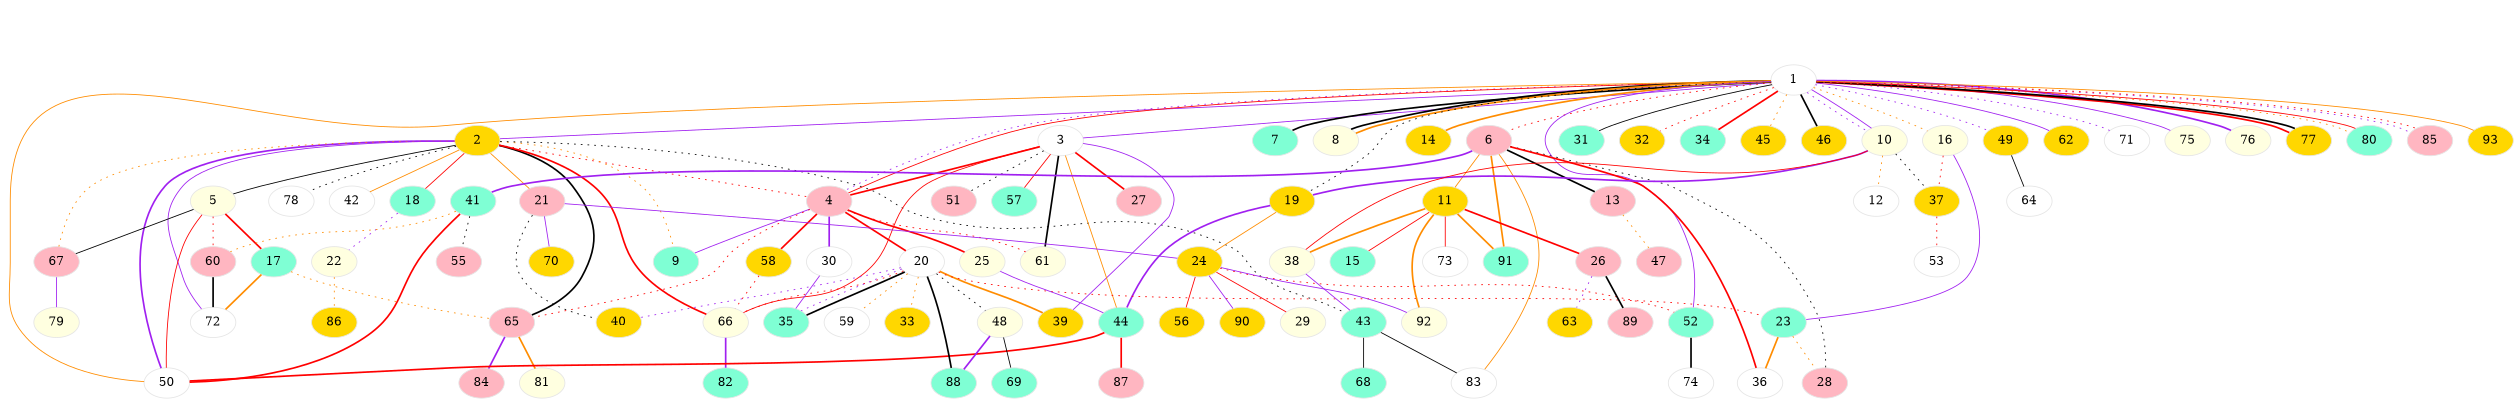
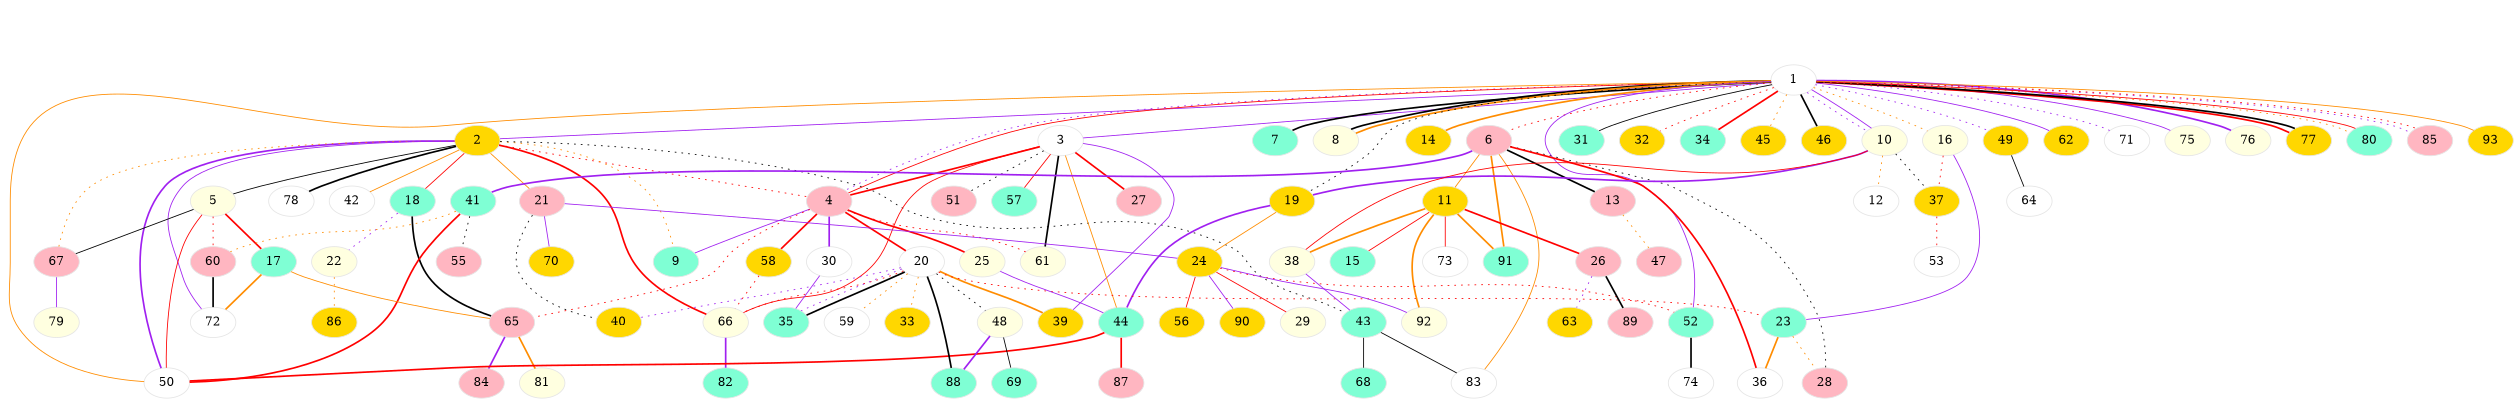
(382, 166) -> (382, 166)
(591, 220) -> (432, 281)
(389, 300) -> (389, 300)
